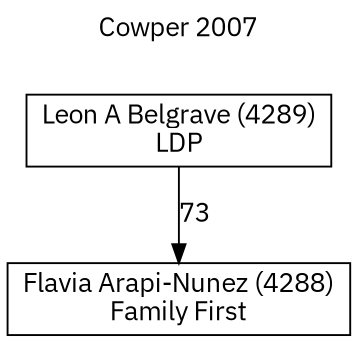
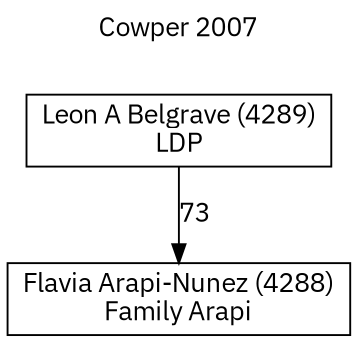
(179, 299) -> (179, 299)
